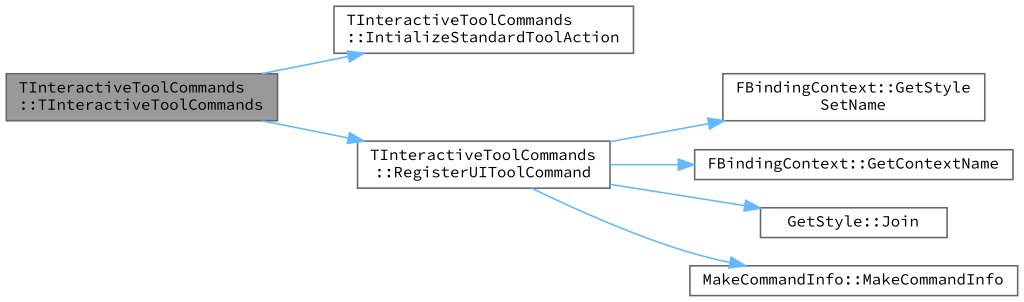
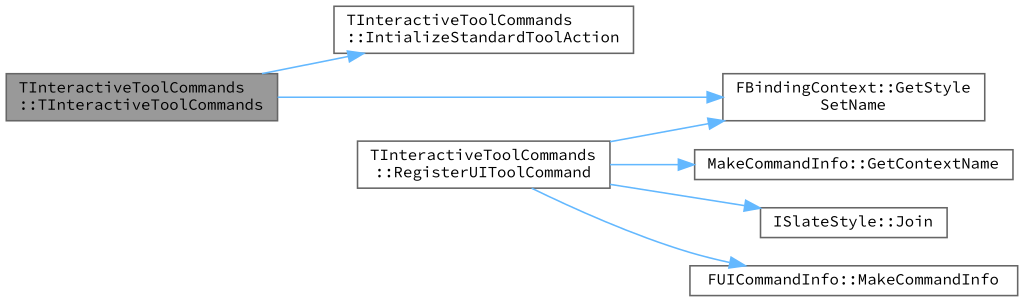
(305, 129) -> (492, 97)
(854, 165) -> (854, 165)
(854, 223) -> (854, 223)
(854, 281) -> (854, 281)
